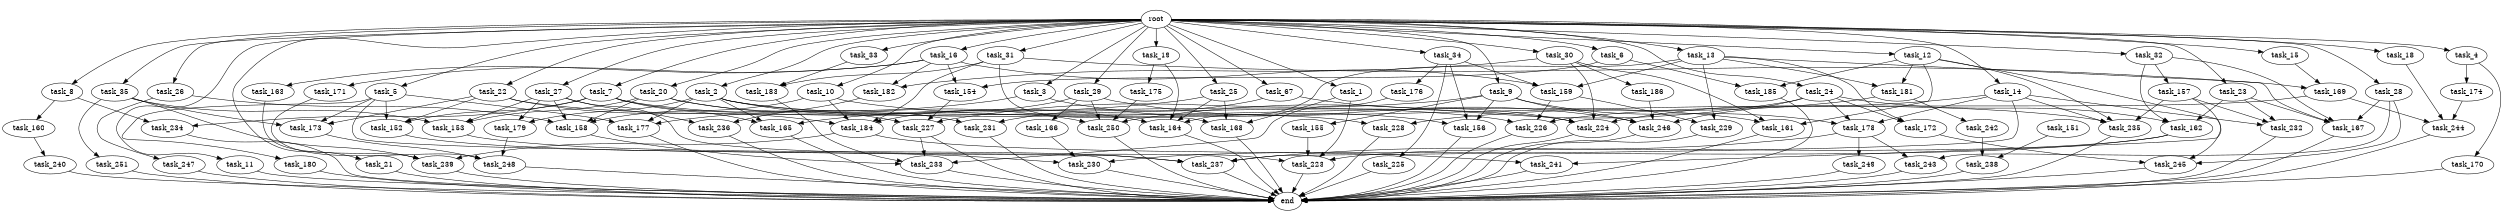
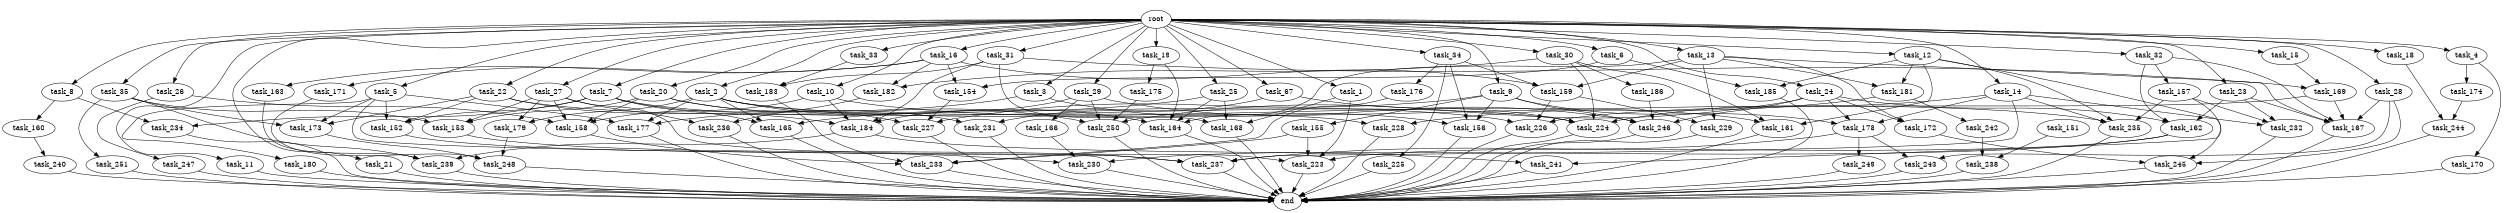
(2385, 109) -> (2338, 108)
(922, 145) -> (1123, 151)
